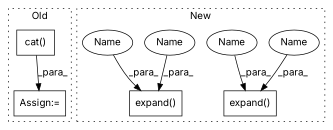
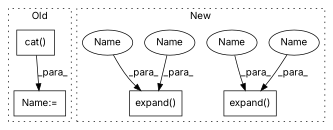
(40, 103) -> (40, 103)
